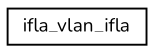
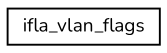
(77, 27) -> (84, 27)
